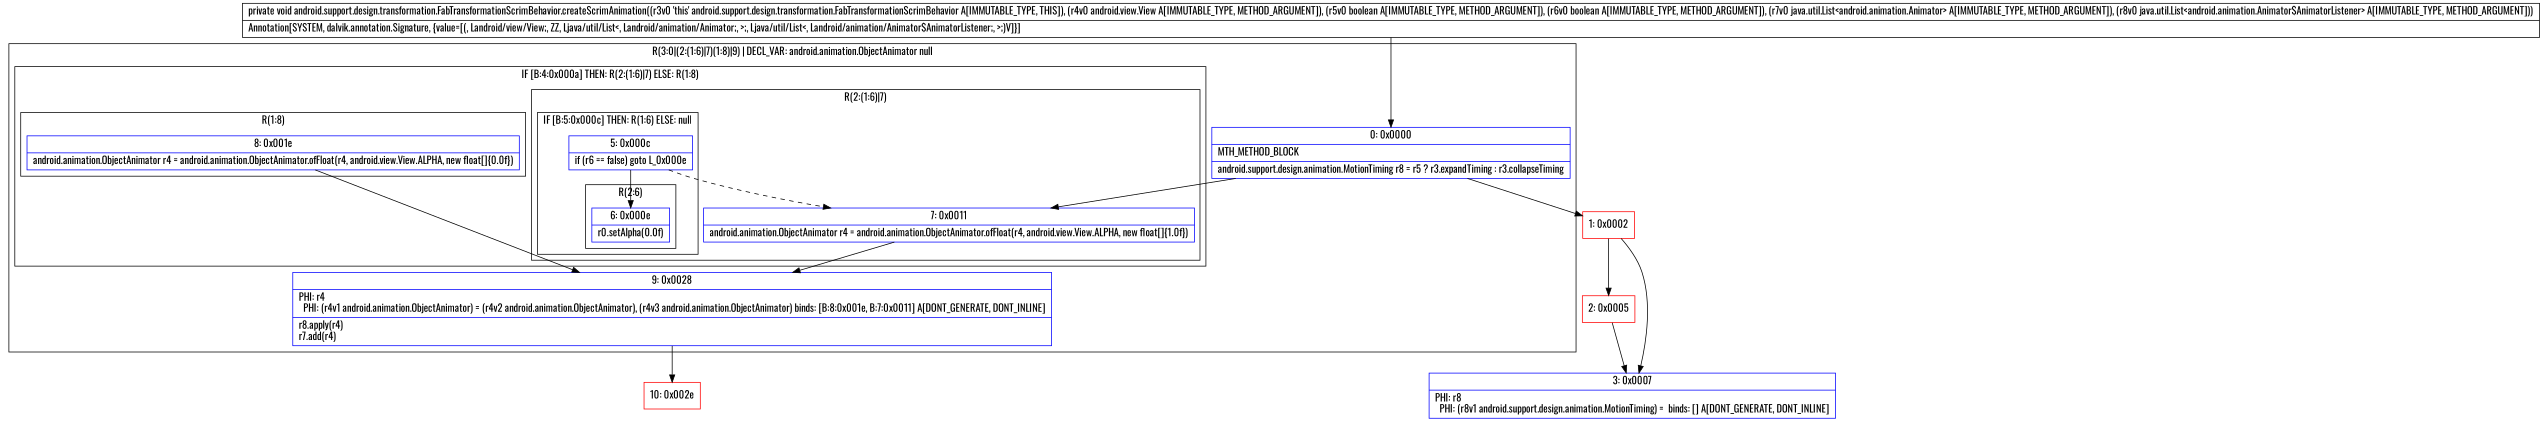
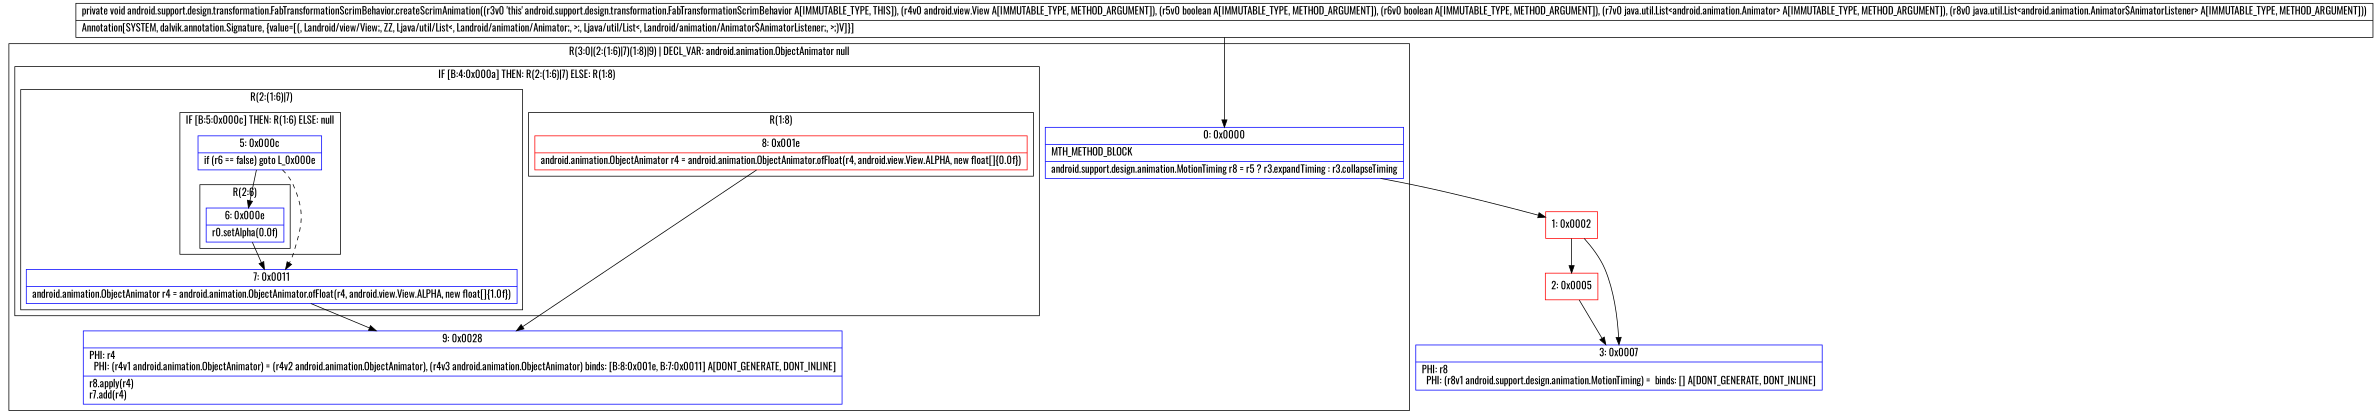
(273, 153) -> (781, 153)
(1147, 193) -> (257, 252)
(672, 396) -> none
